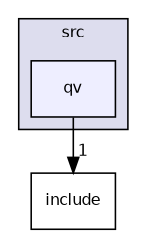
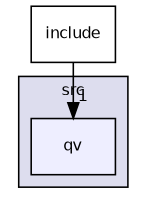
(73, 139) -> (73, 86)
